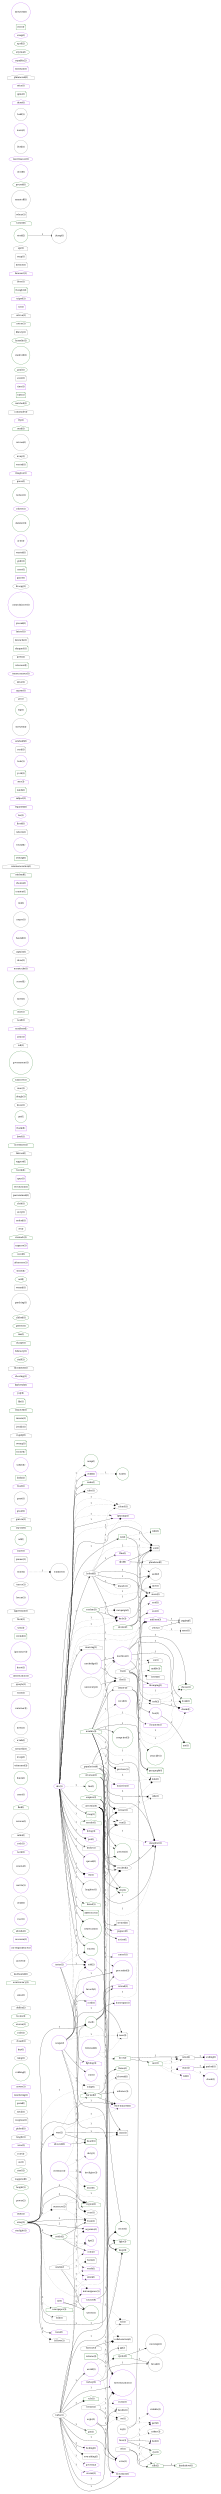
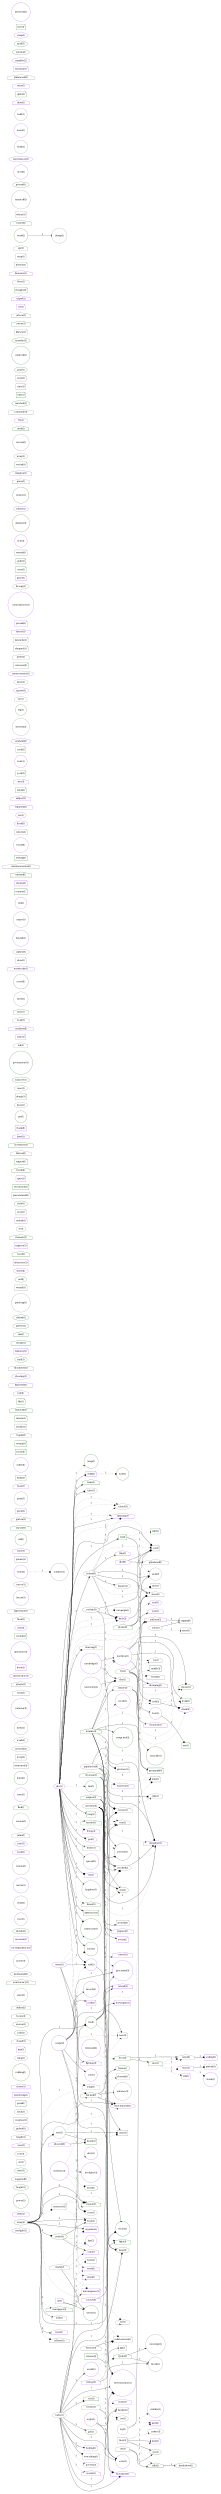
(21, 691) -> (21, 691)
